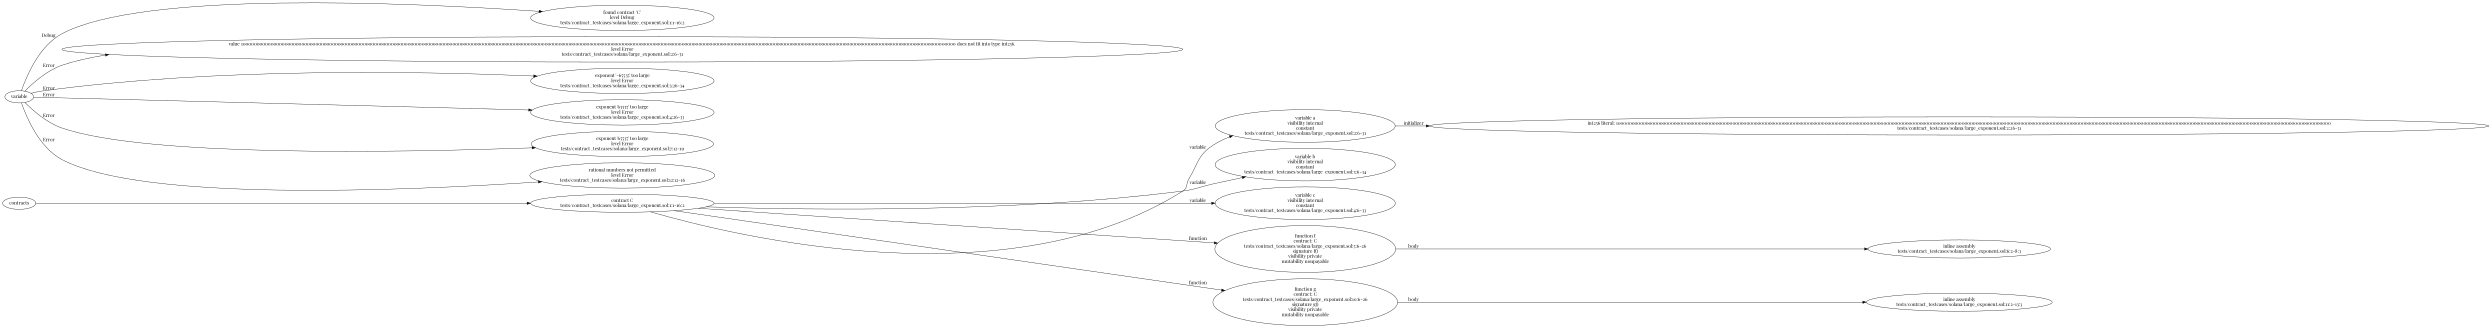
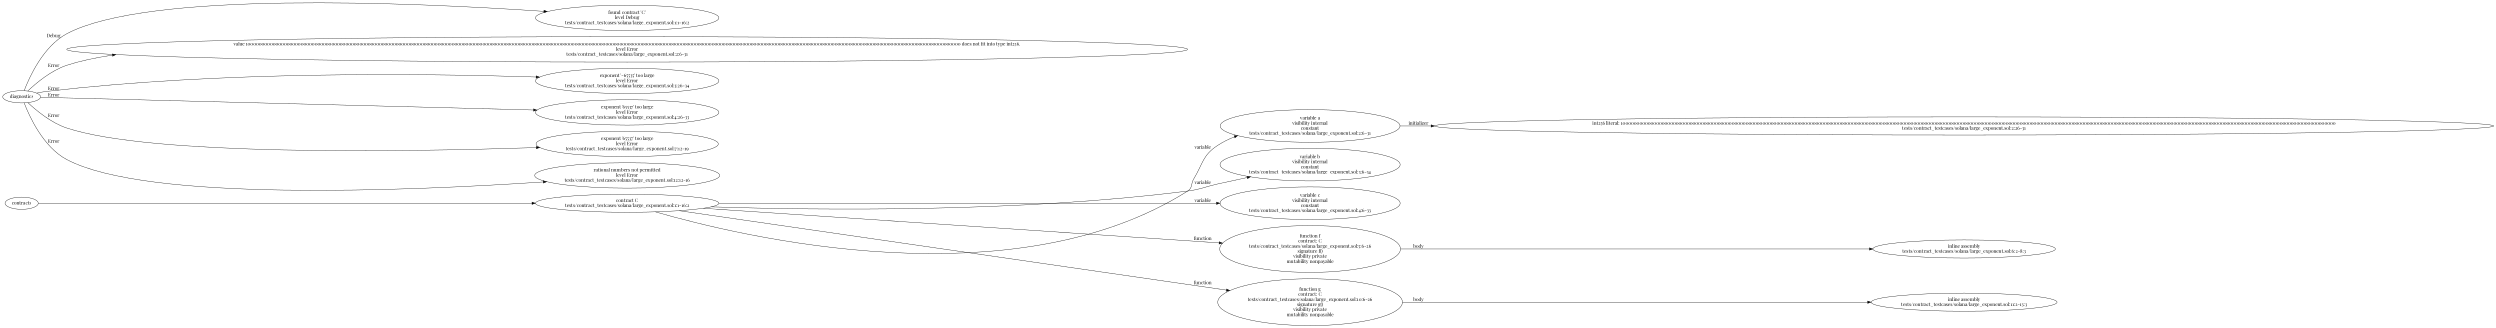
(19, 97) -> (22, 97)
